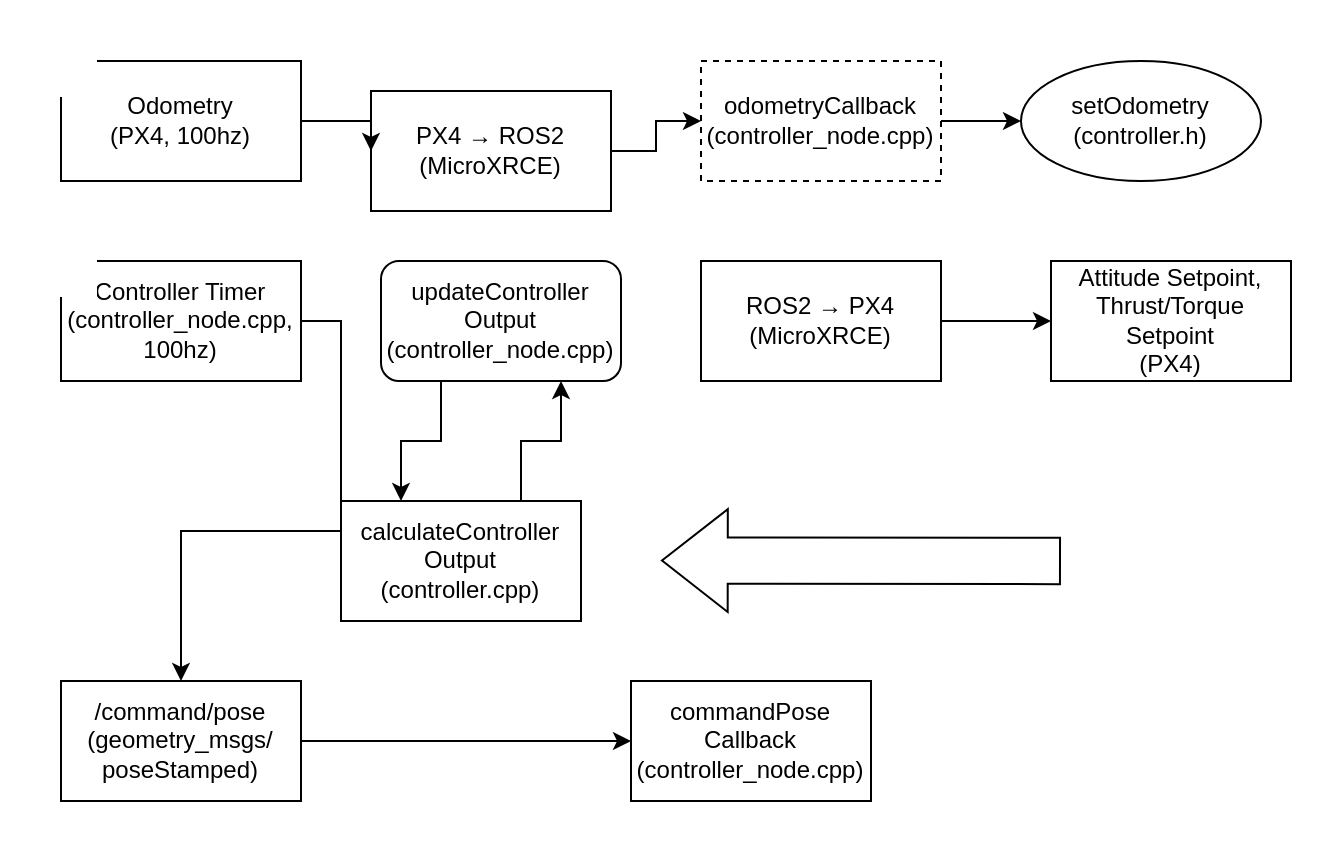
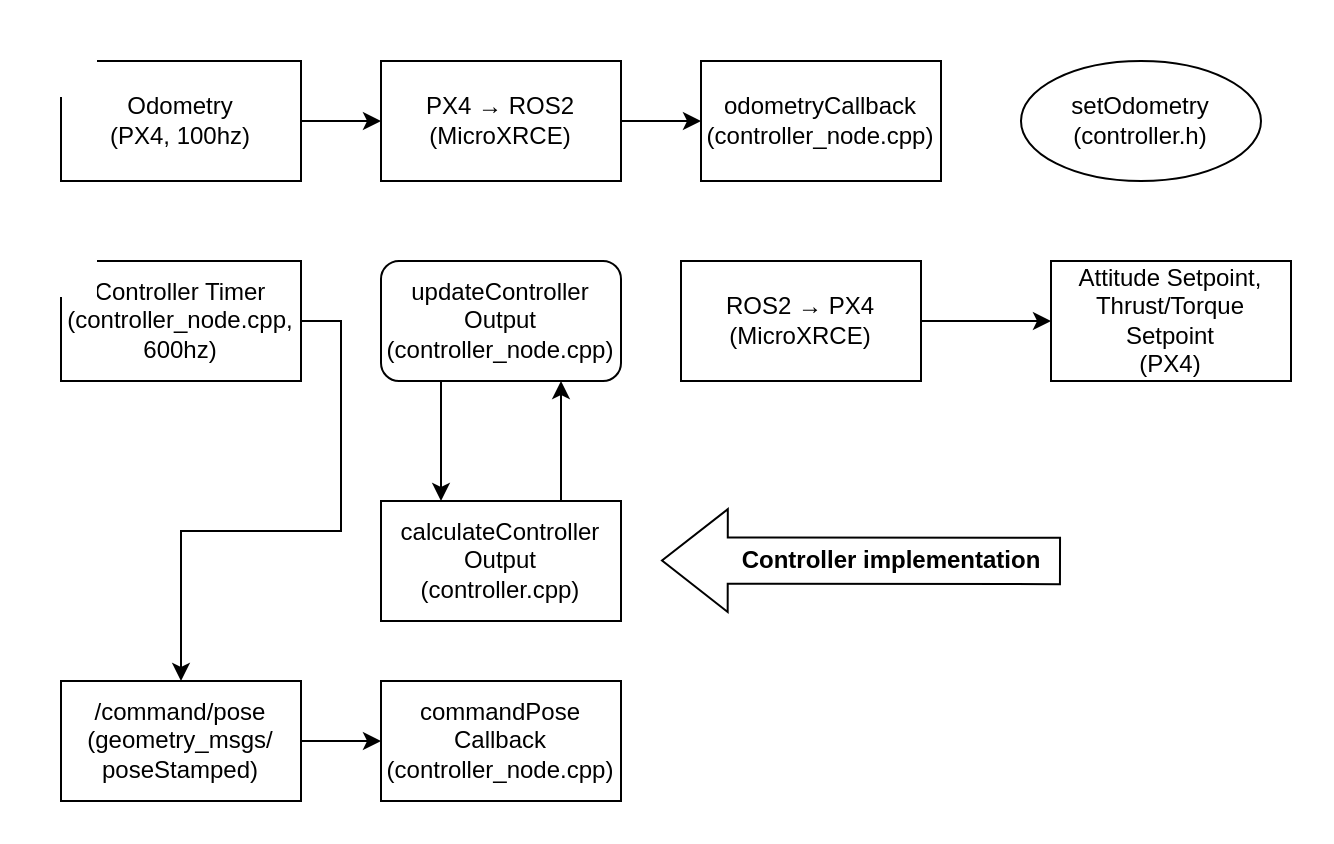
(821, 121) -> (821, 121)
(974, 121) -> none
(491, 151) -> (501, 121)
(181, 321) -> (181, 321)
(821, 321) -> (801, 321)
(461, 561) -> (501, 561)
none -> (891, 561)
(751, 741) -> (501, 741)
